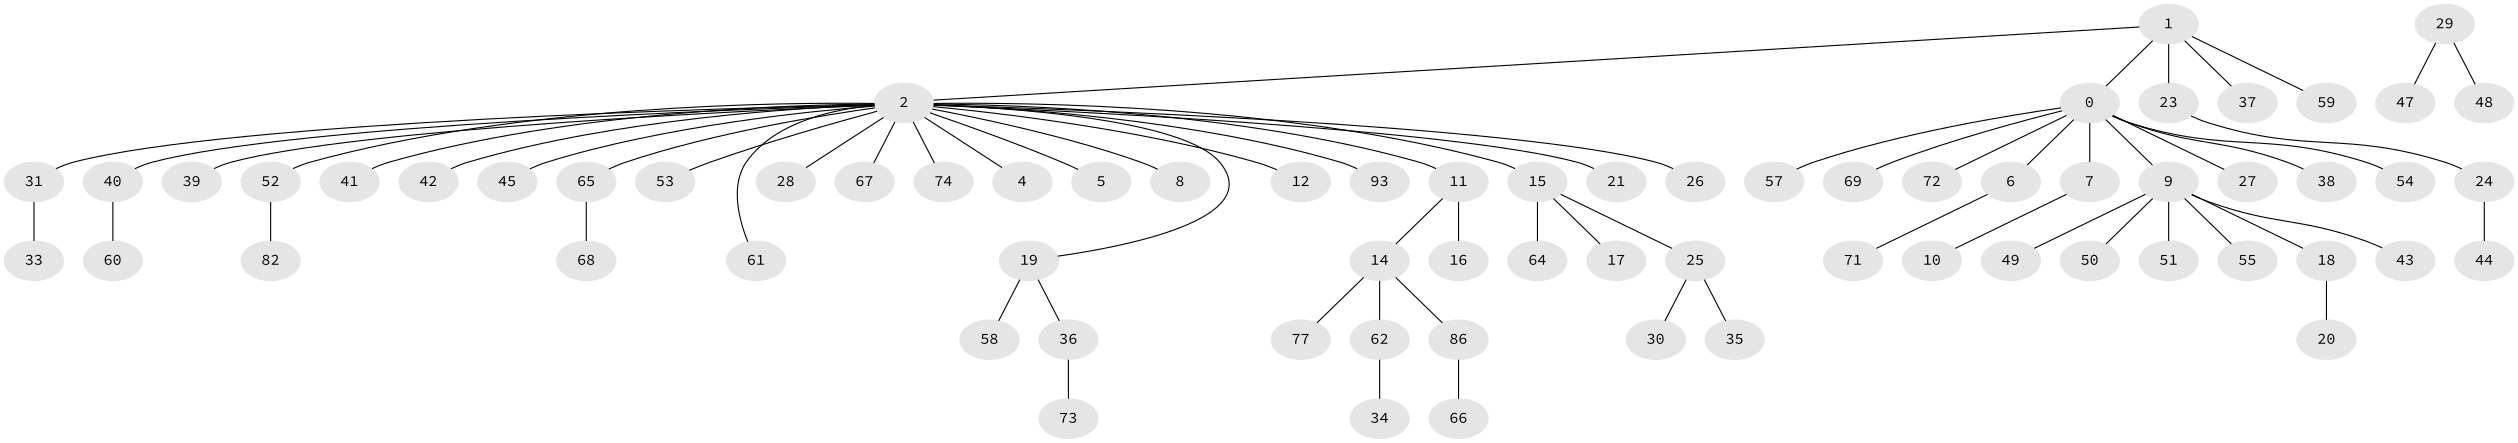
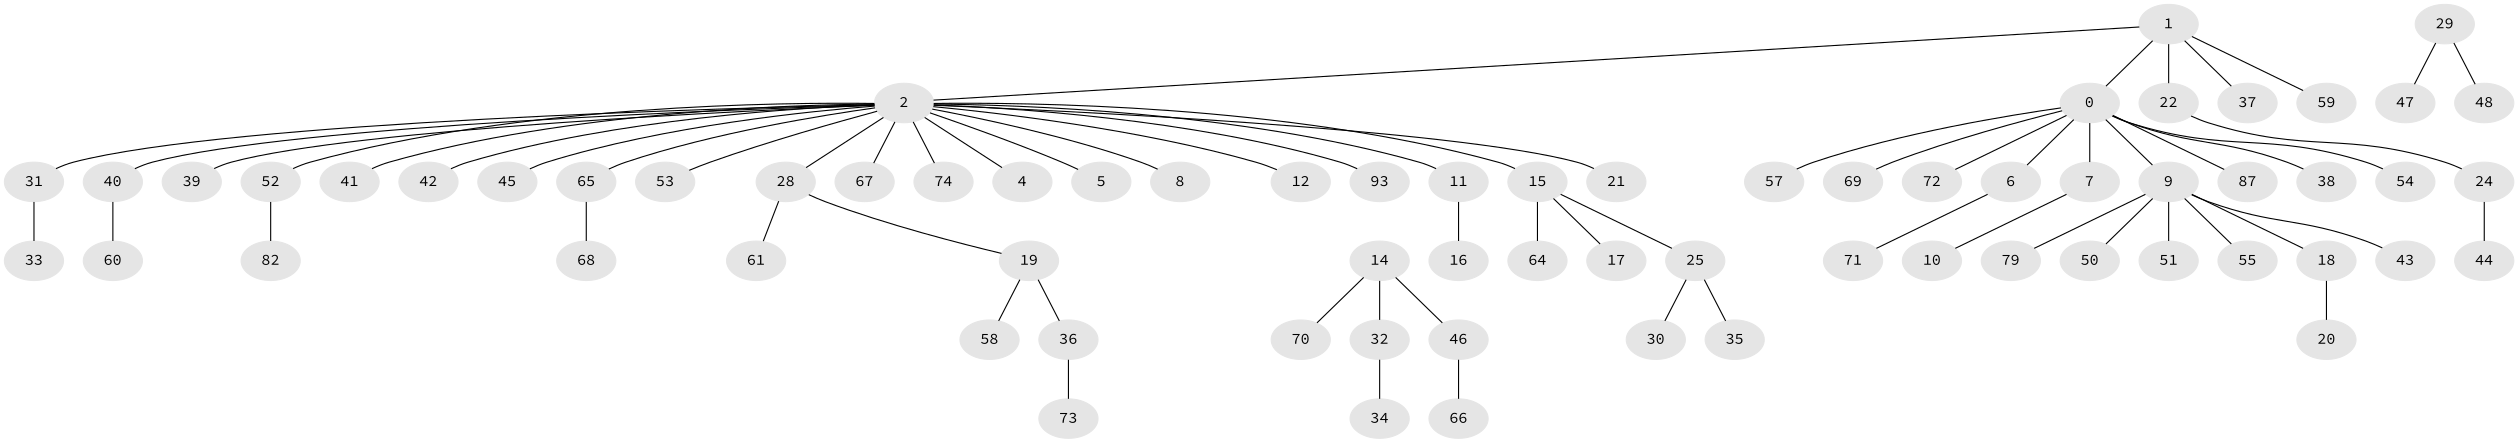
(2169, 103) -> (2169, 103)
(1151, 130) -> (904, 228)
(782, 131) -> (771, 221)
(1695, 182) -> none
(2248, 182) -> (2248, 182)
(1419, 221) -> none
(2011, 261) -> (2011, 261)
(1301, 340) -> (1301, 340)
(1380, 340) -> (1380, 340)
(1459, 340) -> (1459, 340)
